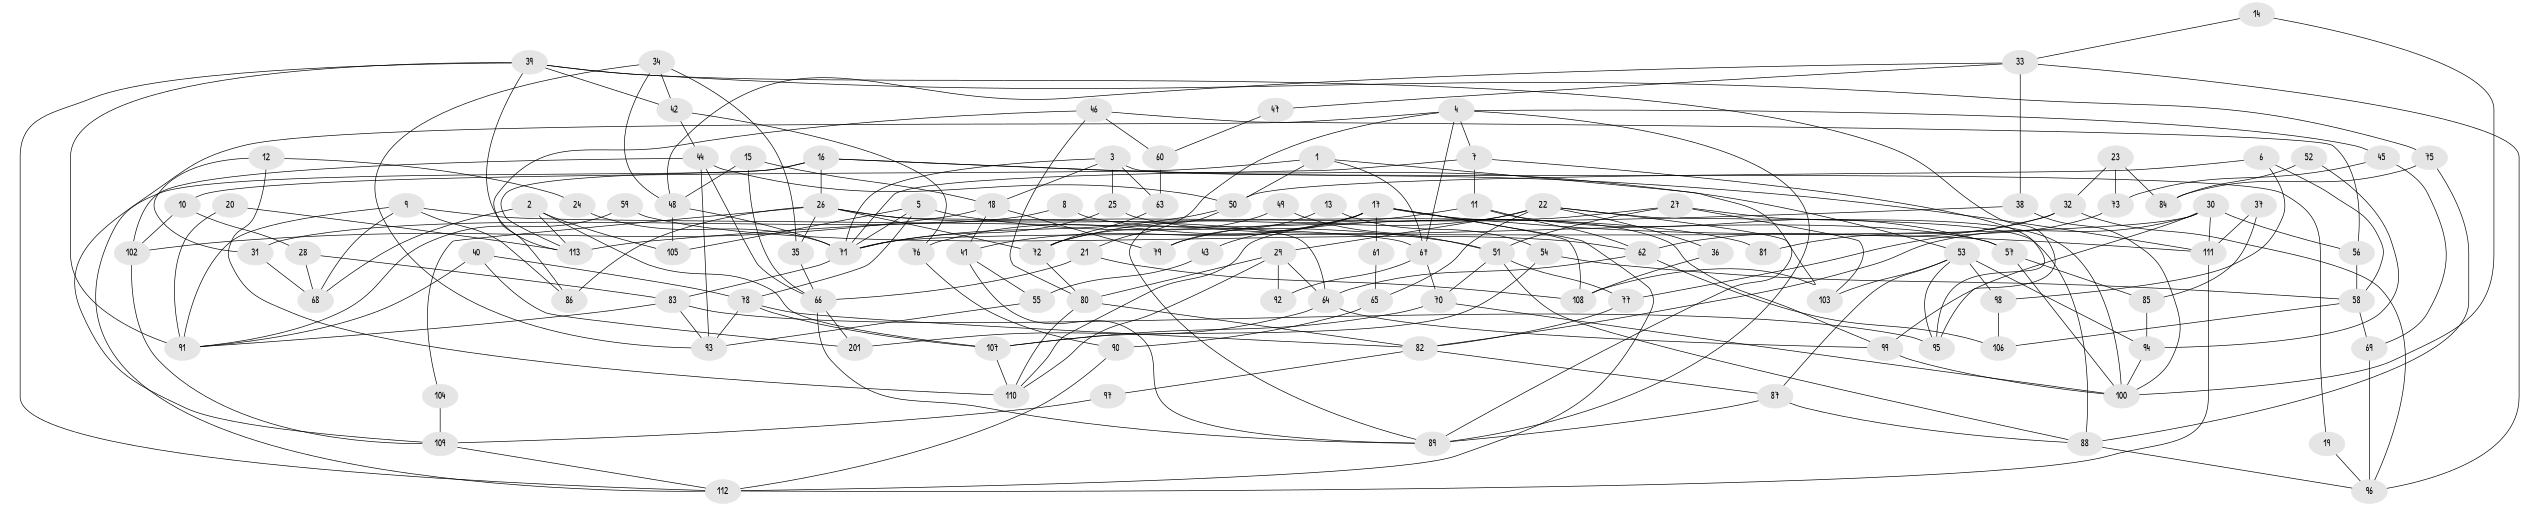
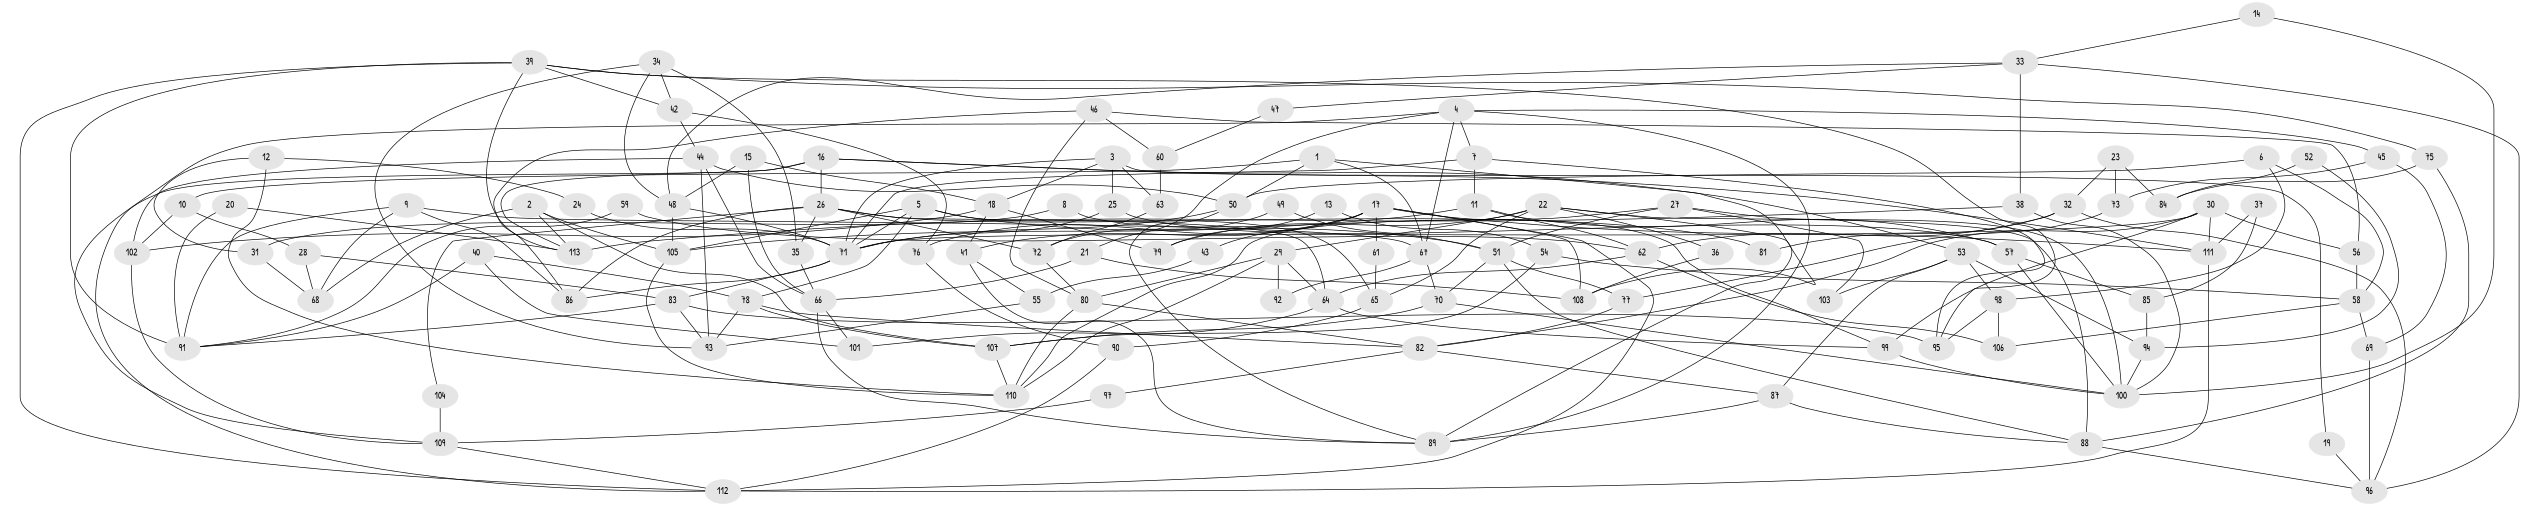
none -> (1164, 221)
(1253, 222) -> (882, 235)
none -> (715, 282)
(1926, 296) -> (1968, 325)
(855, 348) -> (855, 348)
none -> (727, 374)
